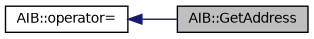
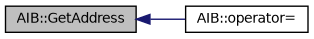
(160, 19) -> (168, 19)
